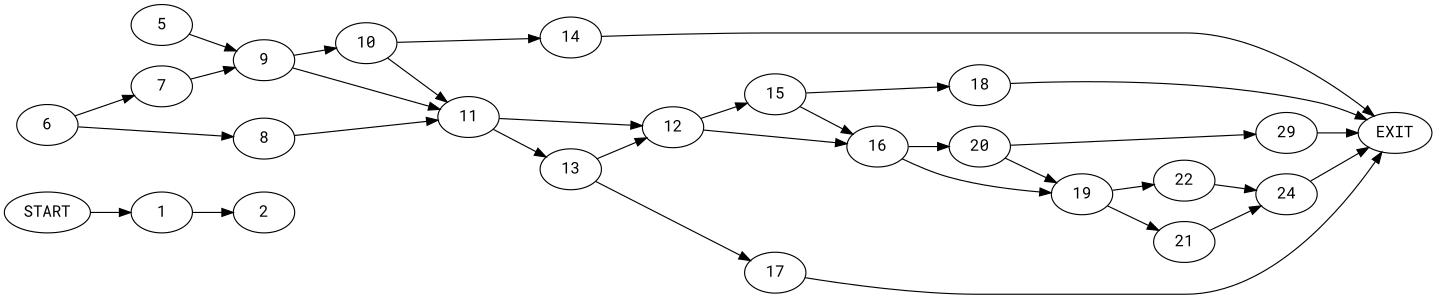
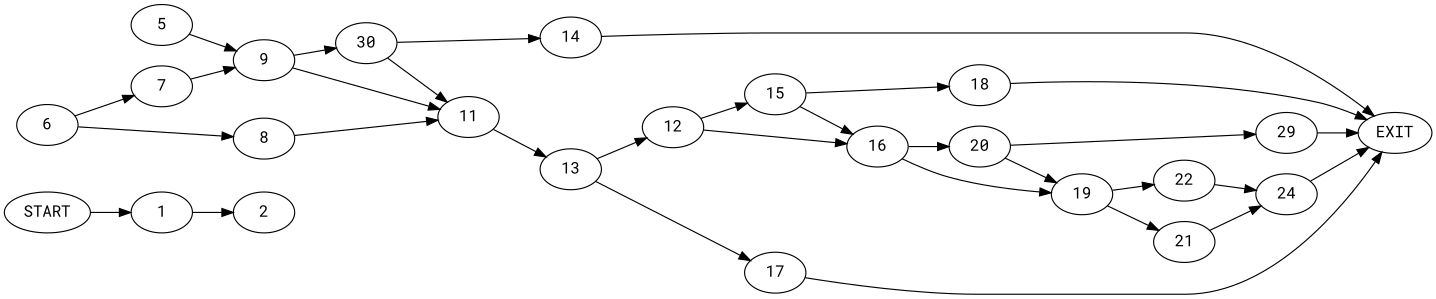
(366, 43) -> (366, 43)
(565, 122) -> none
